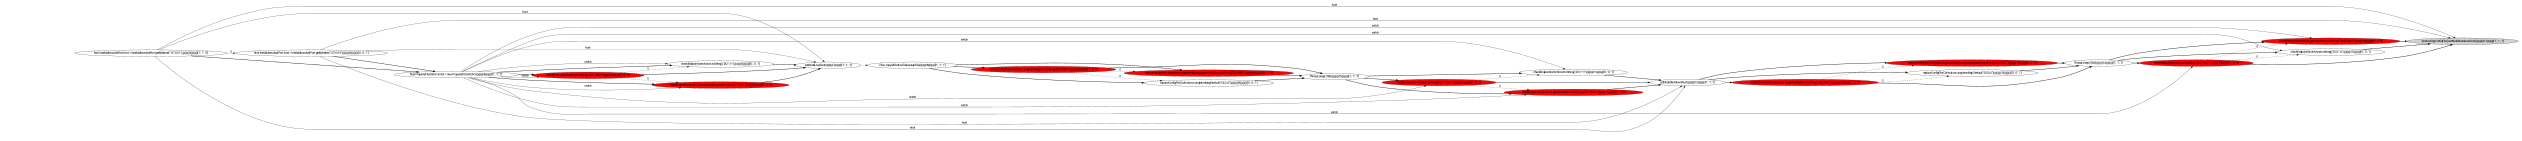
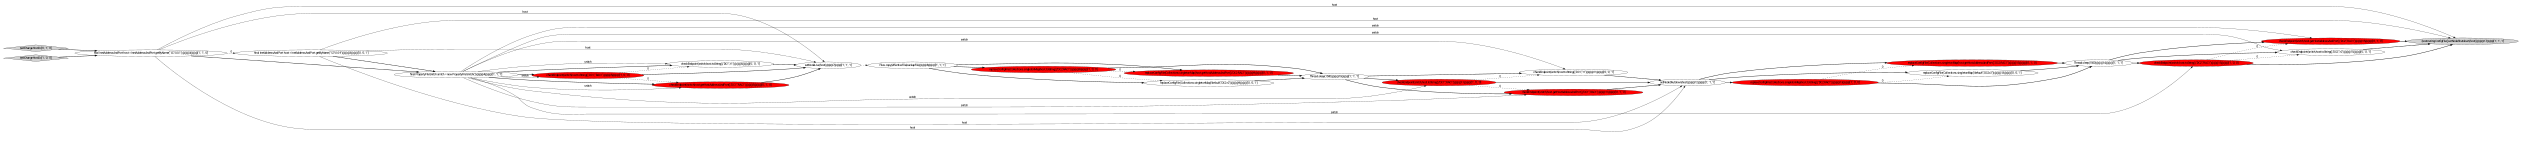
none -> (36, 48)
none -> (36, 58)
